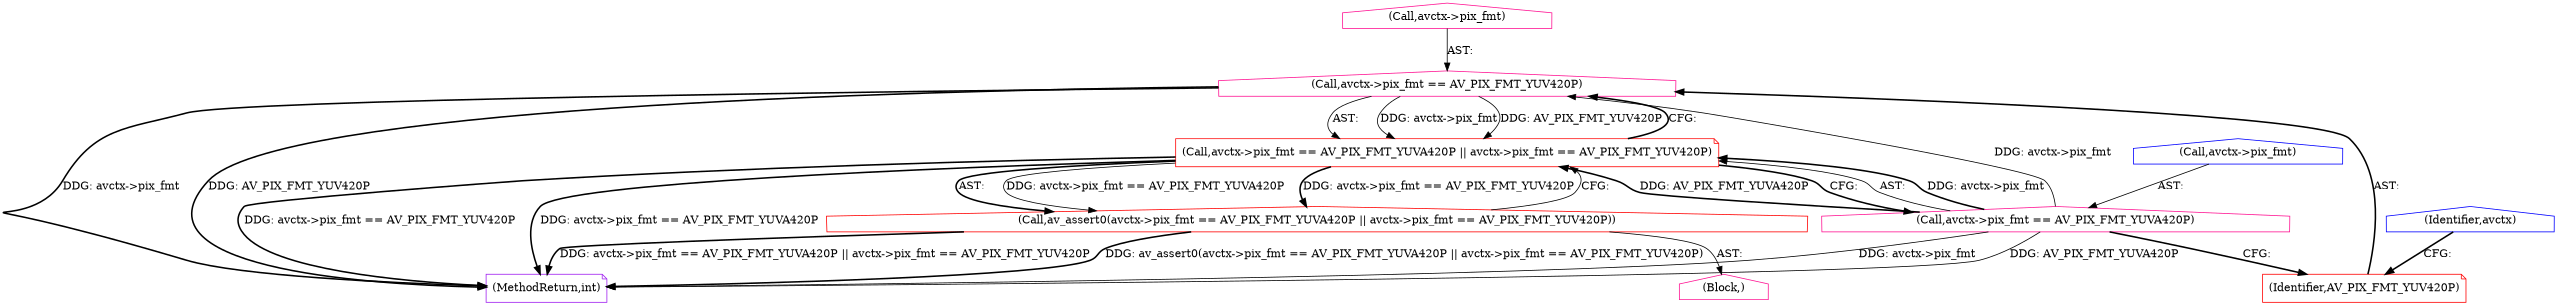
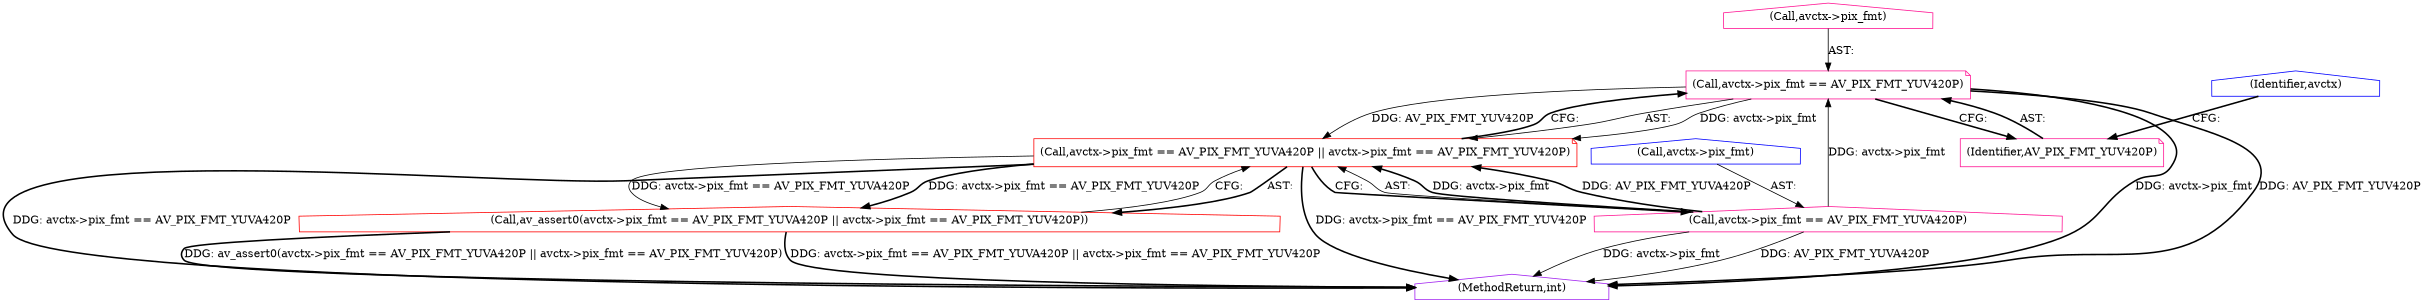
(1447, 85) -> (1828, 85)
(2204, 252) -> (1941, 118)
(546, 288) -> (1512, 288)
(1724, 288) -> none
(2364, 288) -> (2062, 153)
